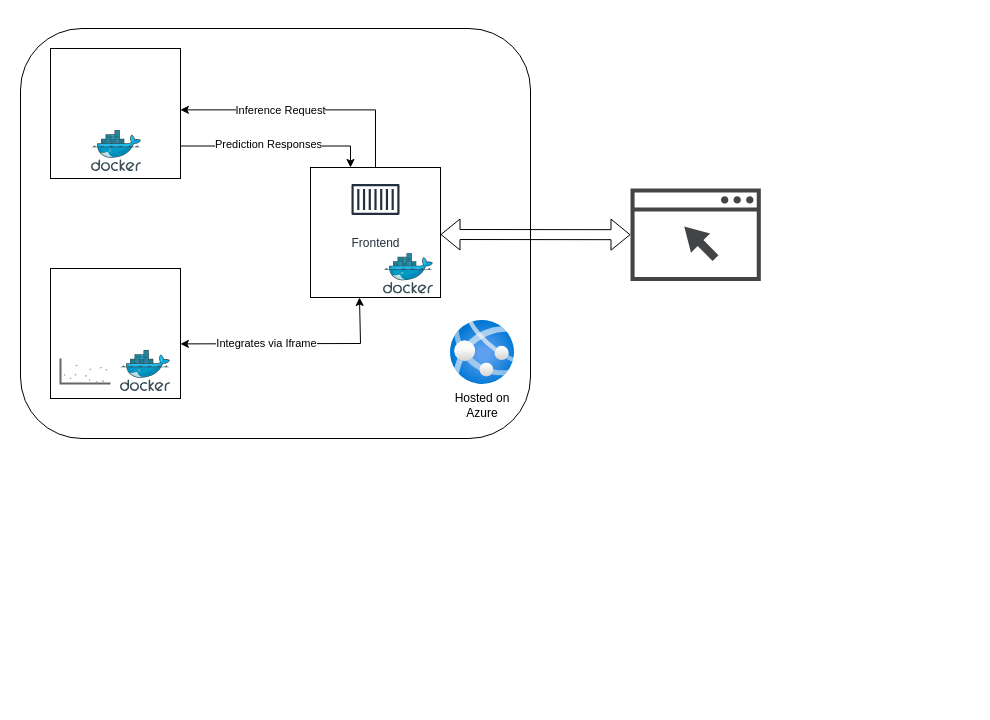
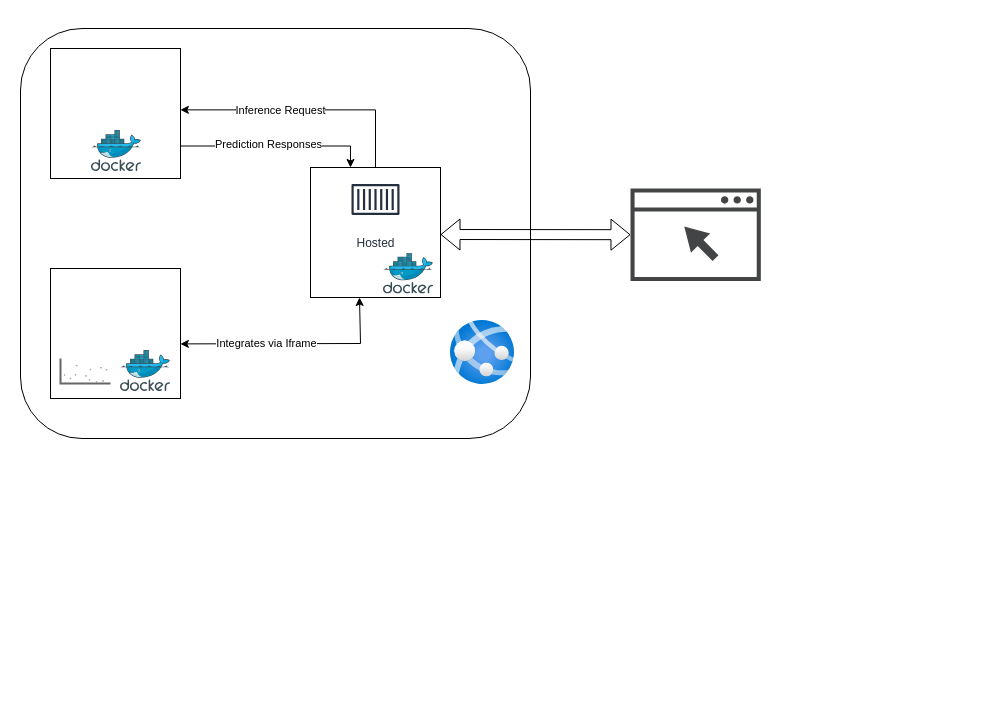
(376, 244) -> (376, 244)
(483, 406) -> none
